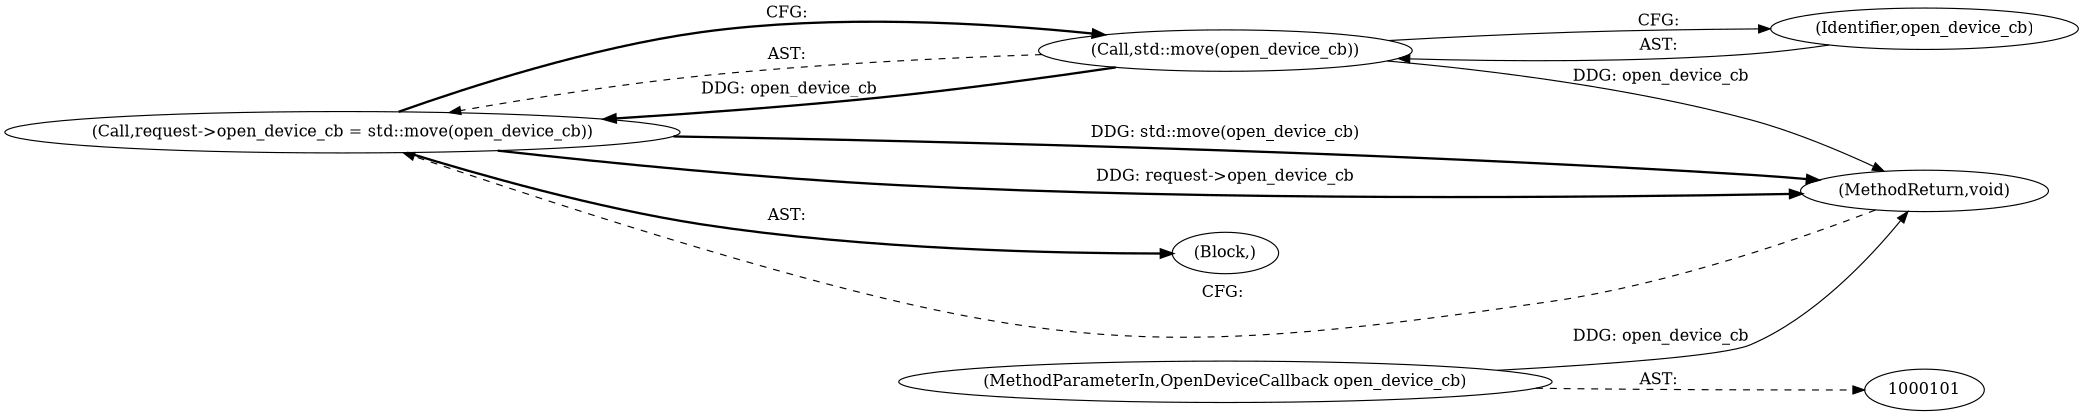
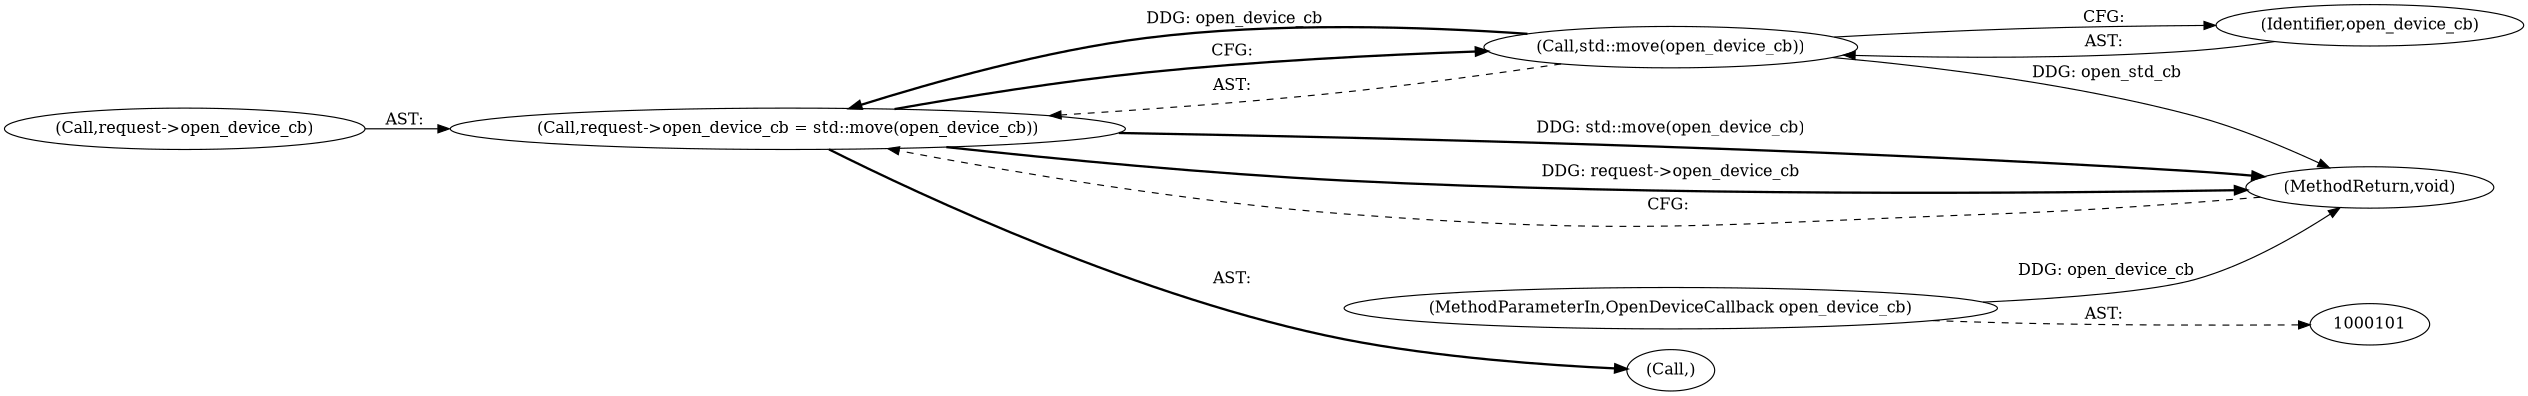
(1661, 76) -> (2107, 73)
none -> (185, 129)
(1225, 253) -> (1671, 370)
